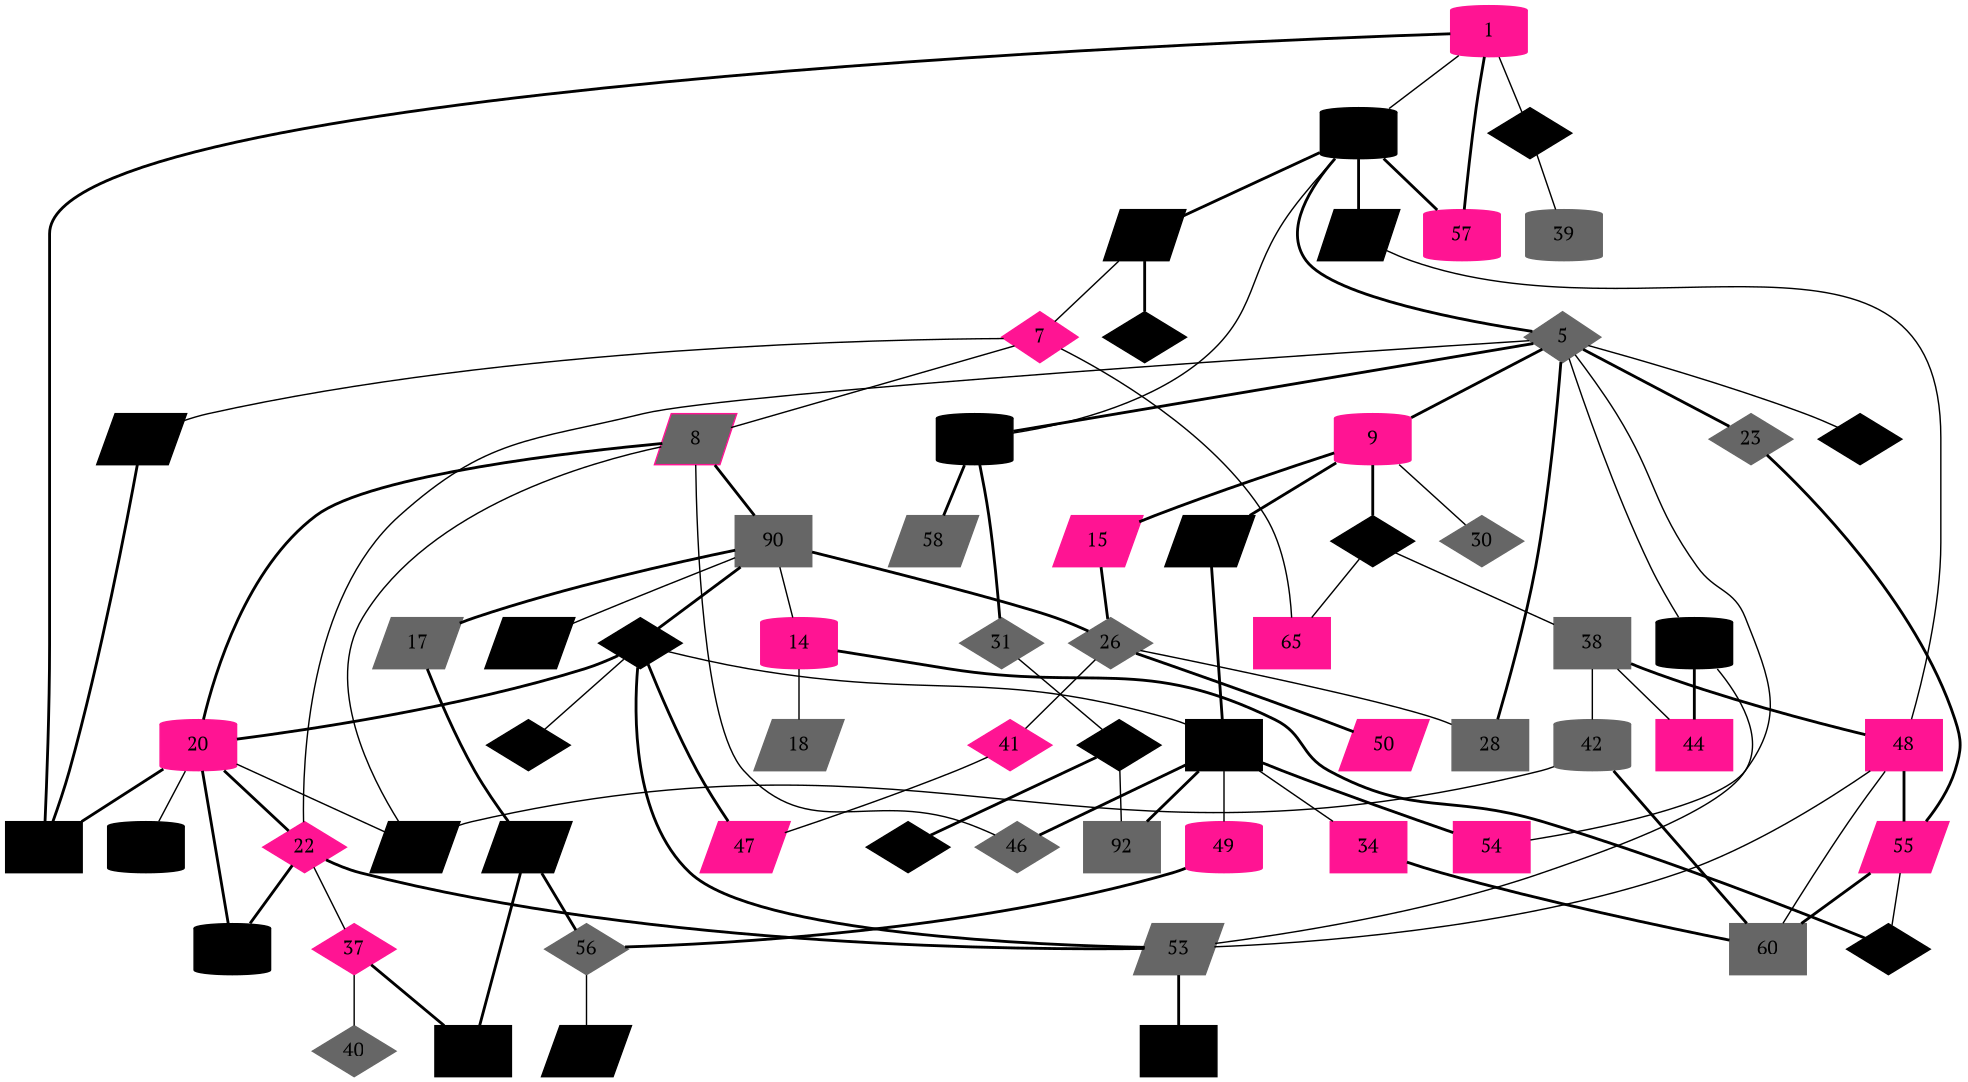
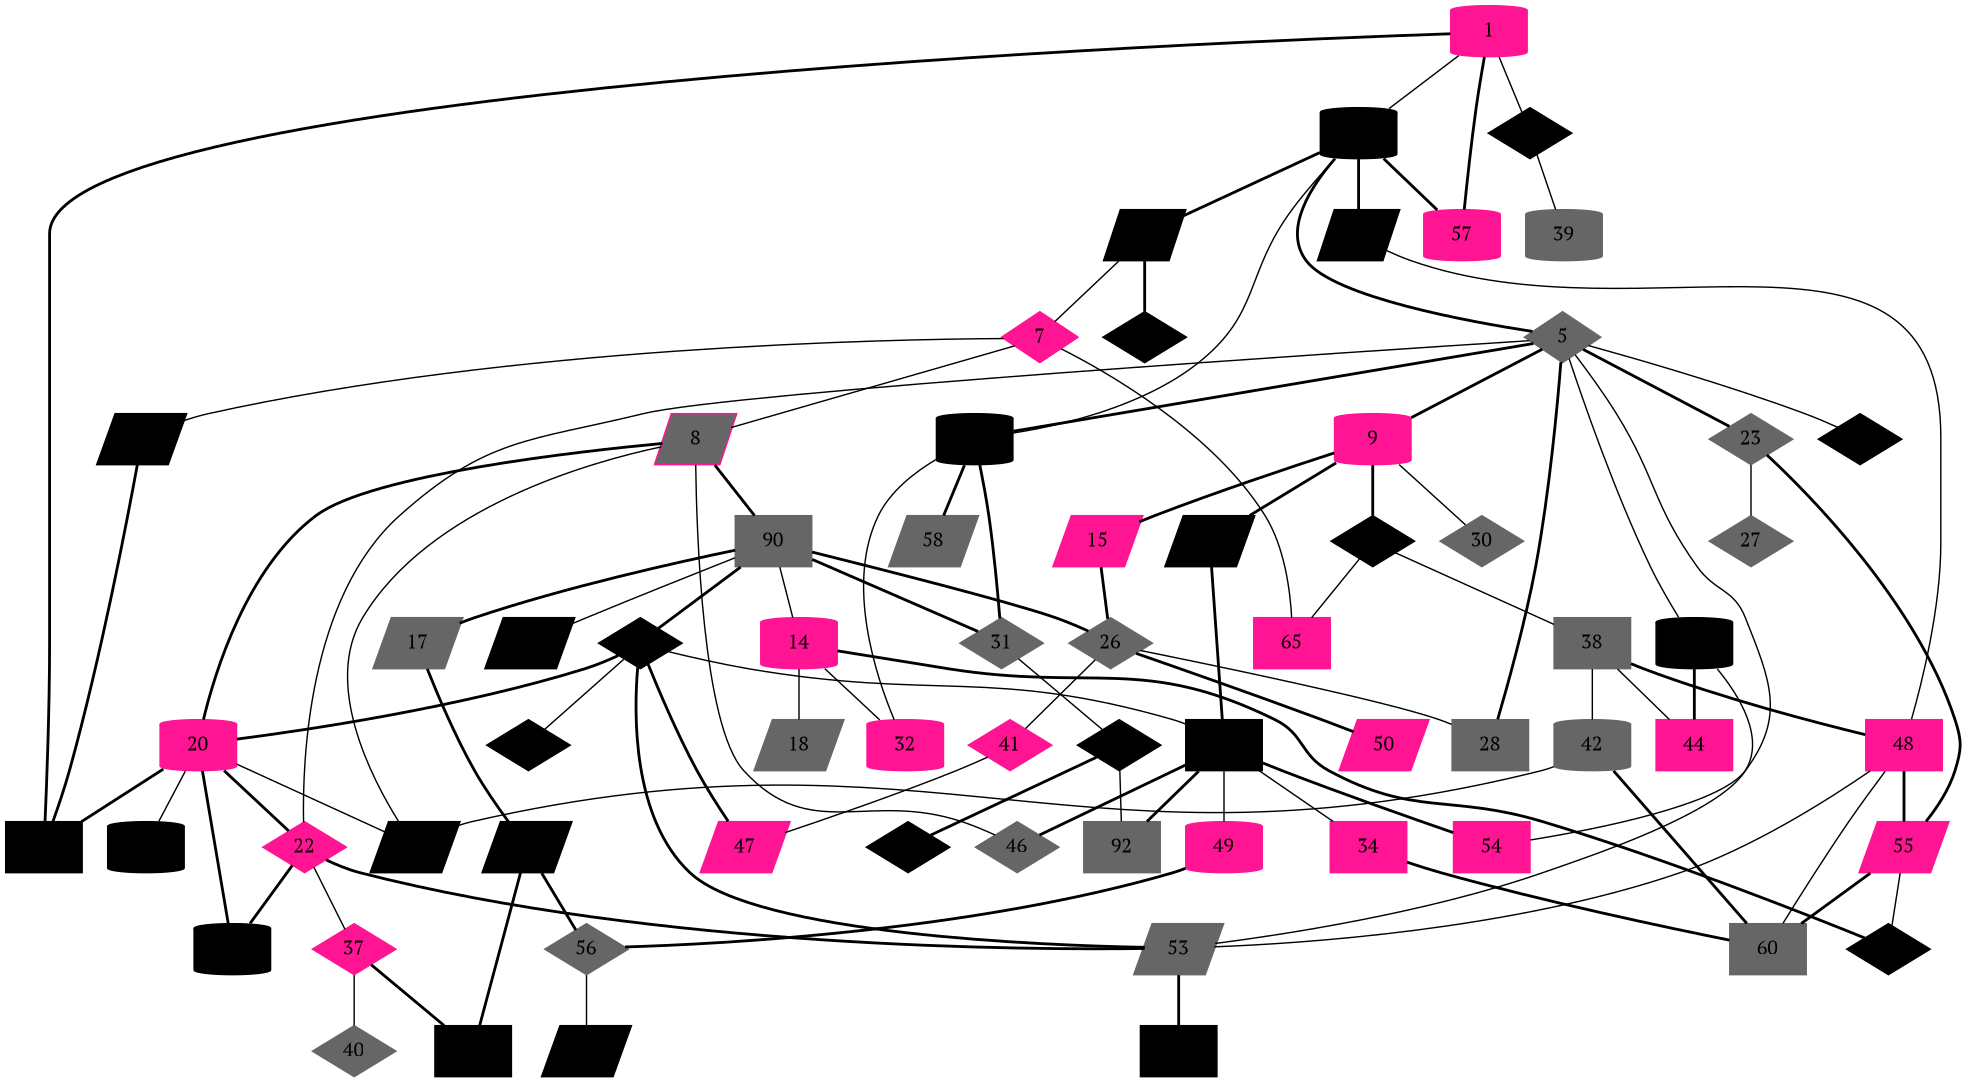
none -> (1751, 541)
none -> (895, 595)
none -> (905, 745)
